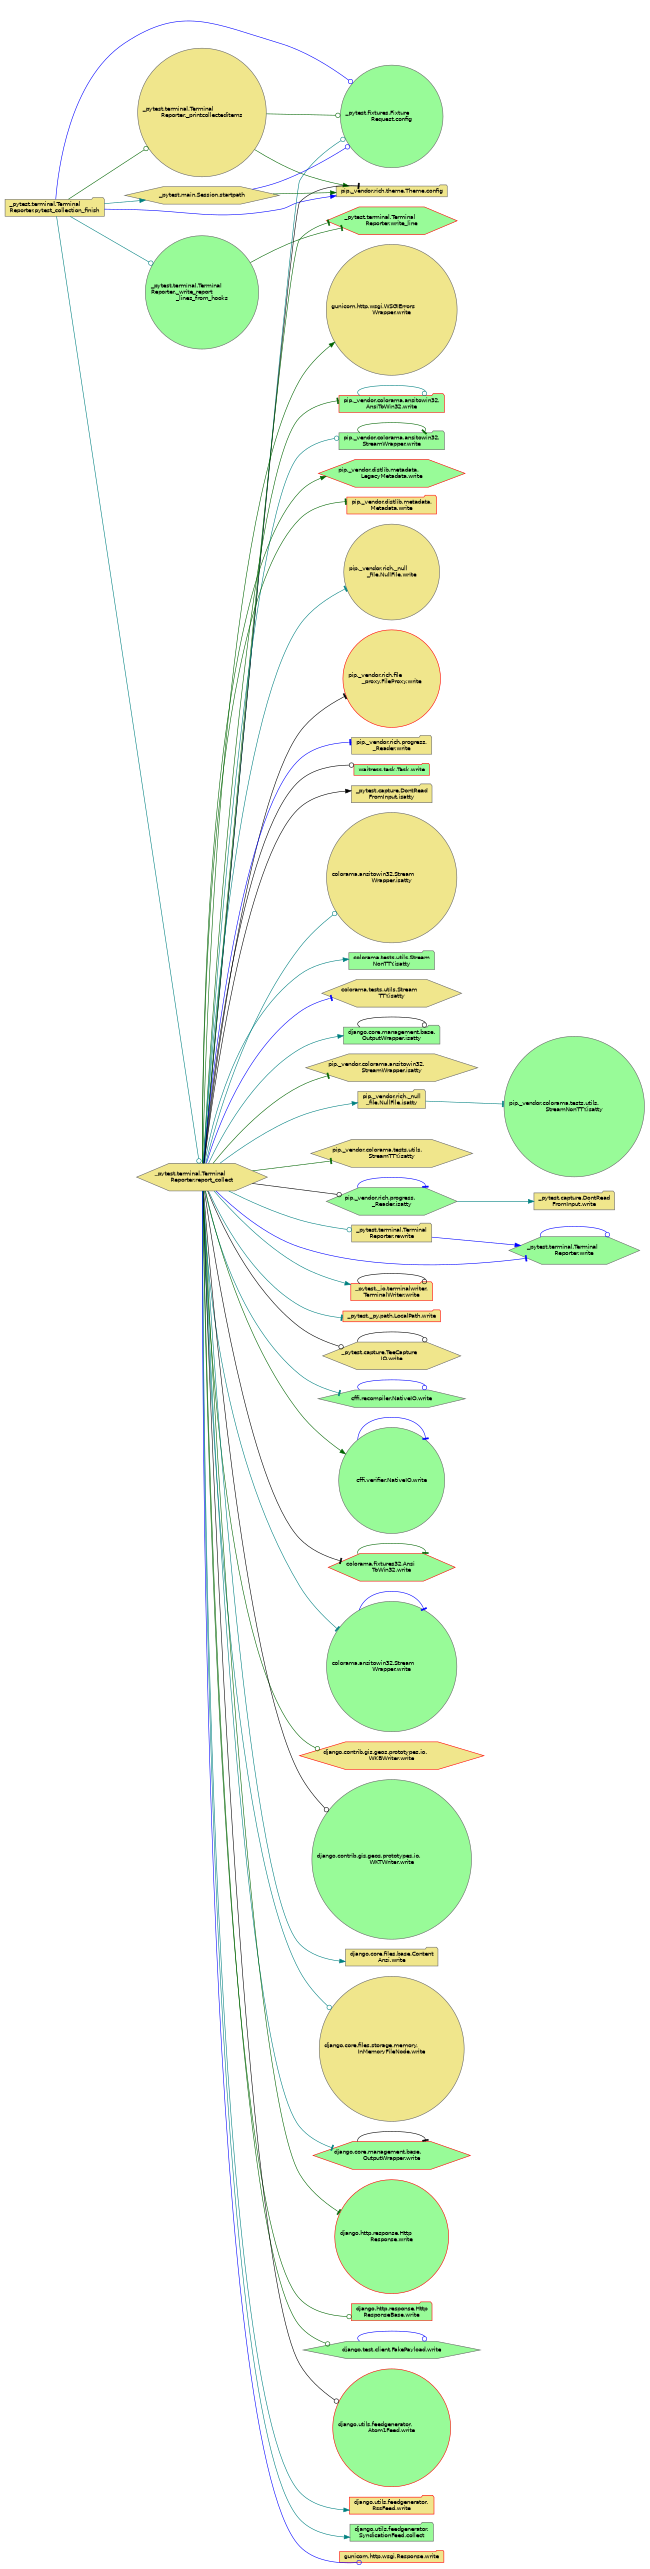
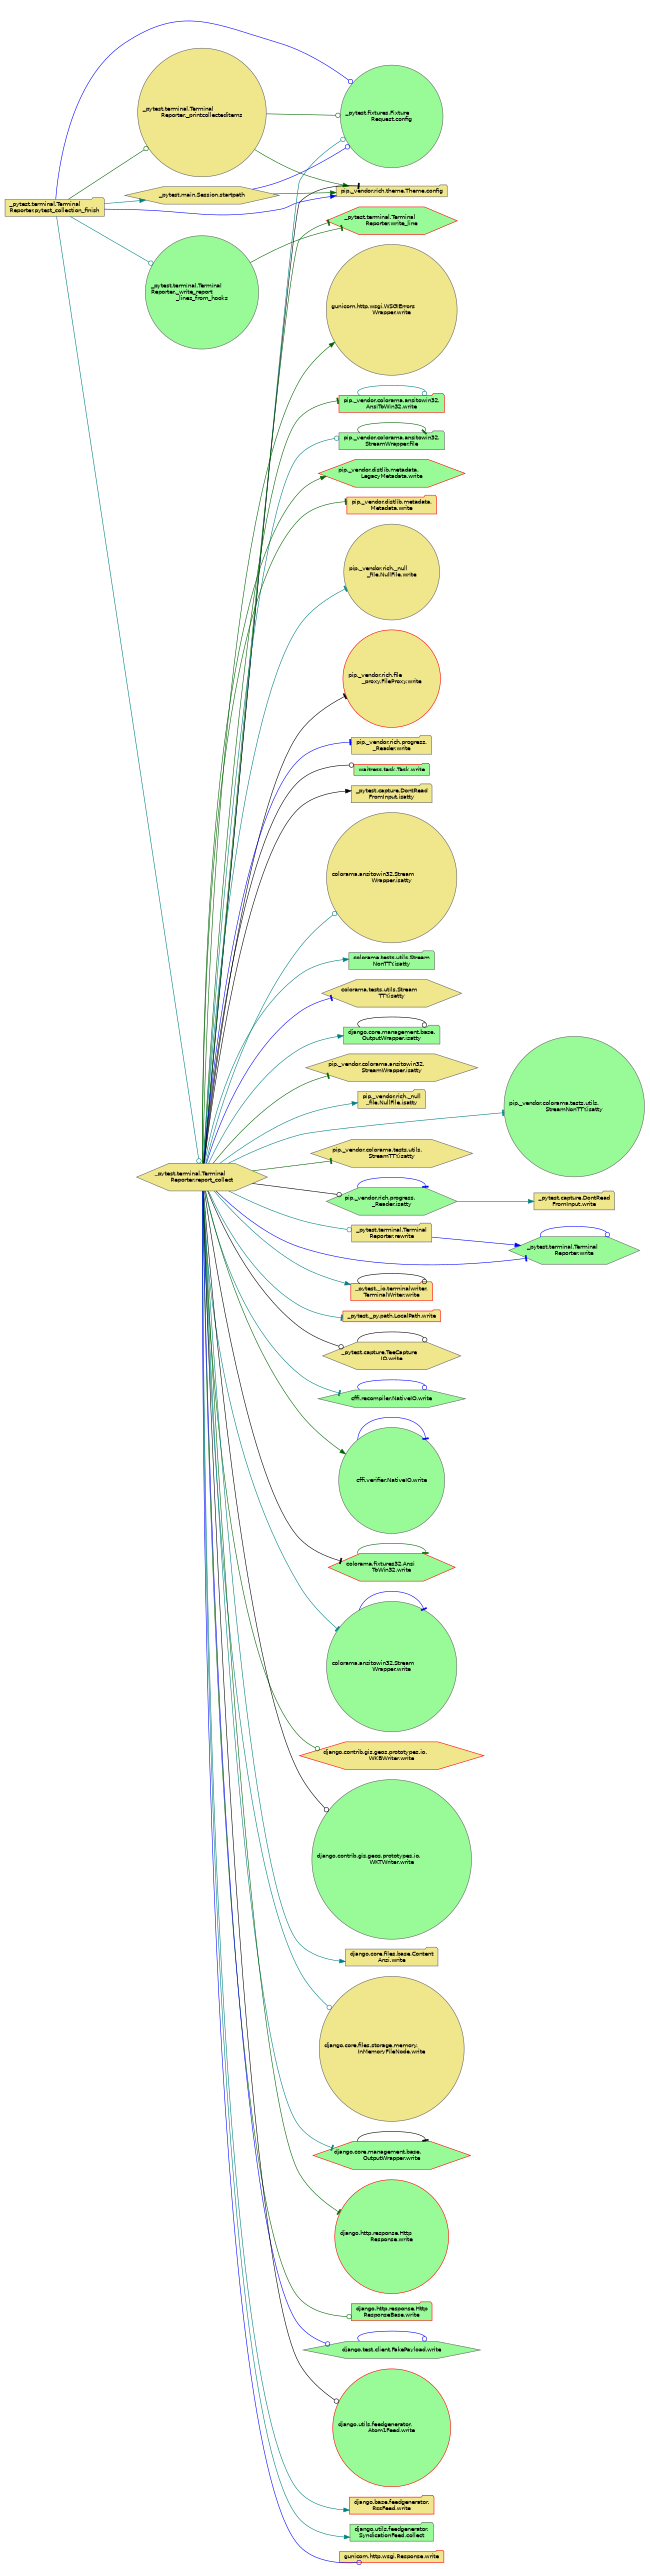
(392, 441) -> (392, 441)
(463, 1103) -> (362, 1126)
(224, 1778) -> (224, 1778)
(392, 2506) -> (392, 2506)
